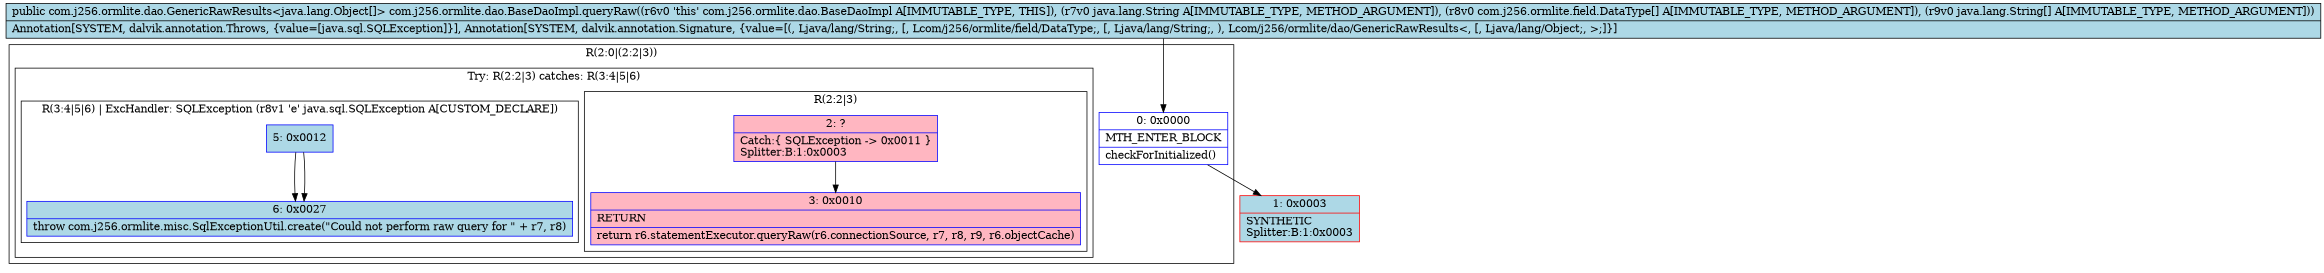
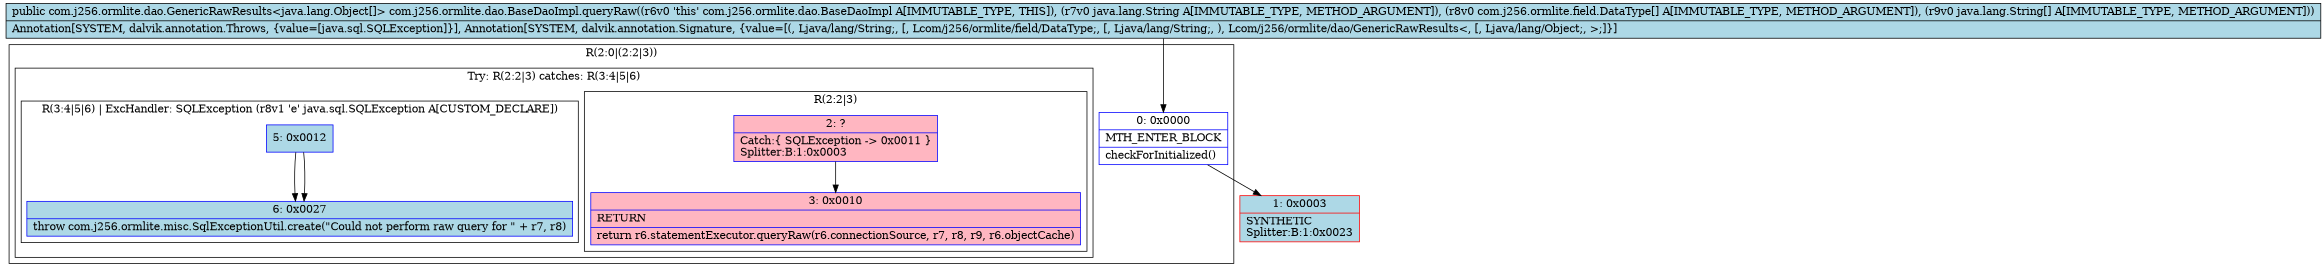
(1300, 233) -> (1300, 233)
